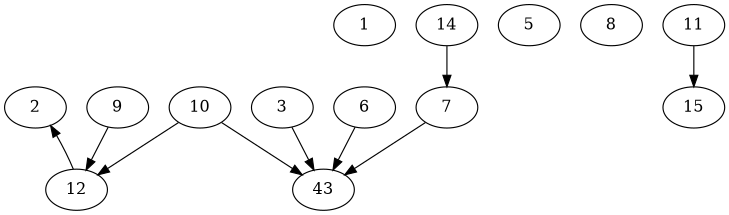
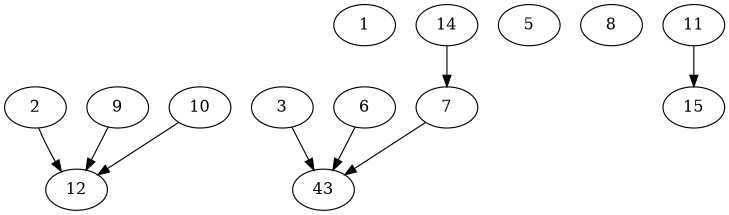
(257, 146) -> none
(65, 152) -> (46, 145)
